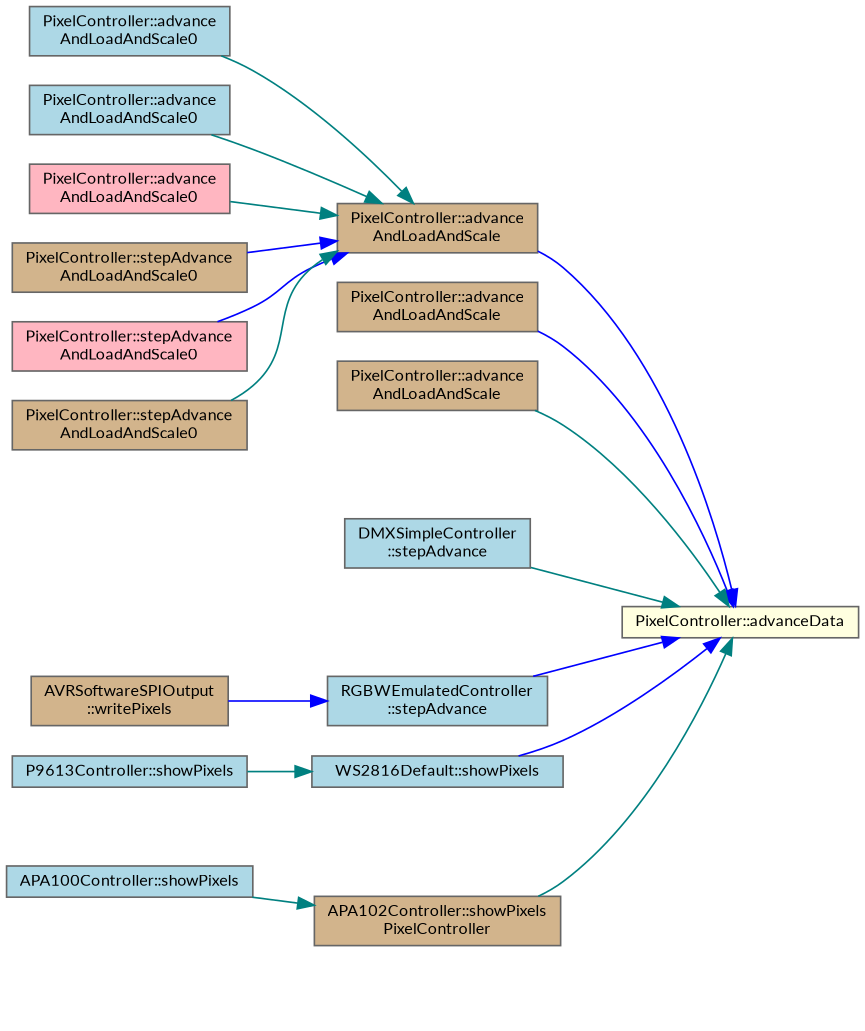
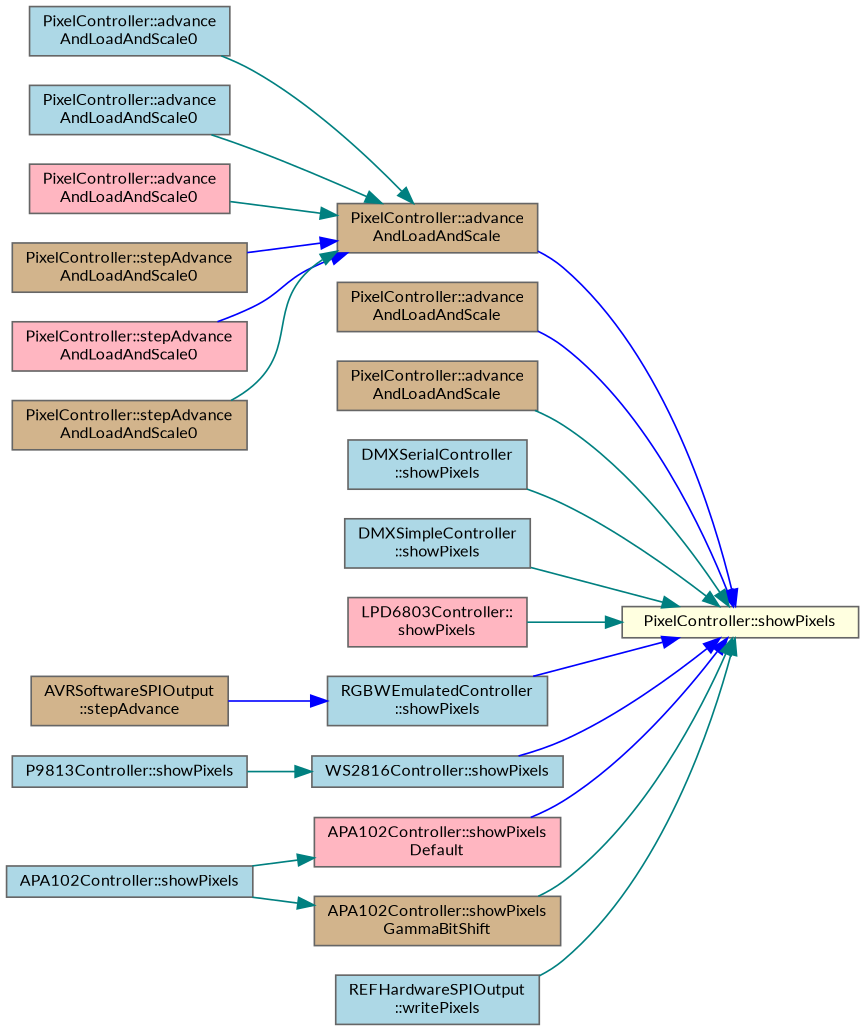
none -> (438, 465)
(438, 543) -> (438, 543)
none -> (438, 622)
(740, 622) -> (740, 622)
(130, 701) -> (130, 701)
(438, 701) -> (438, 701)
(130, 772) -> (130, 772)
(438, 772) -> (438, 772)
none -> (438, 842)
(130, 882) -> (130, 882)
(438, 921) -> (438, 921)
none -> (438, 1000)
